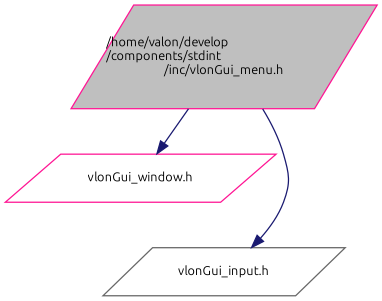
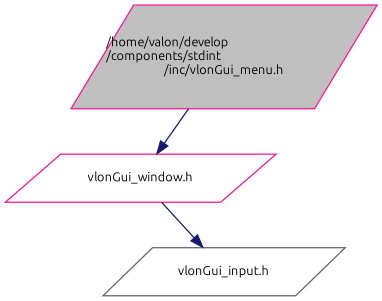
(288, 175) -> (178, 220)
